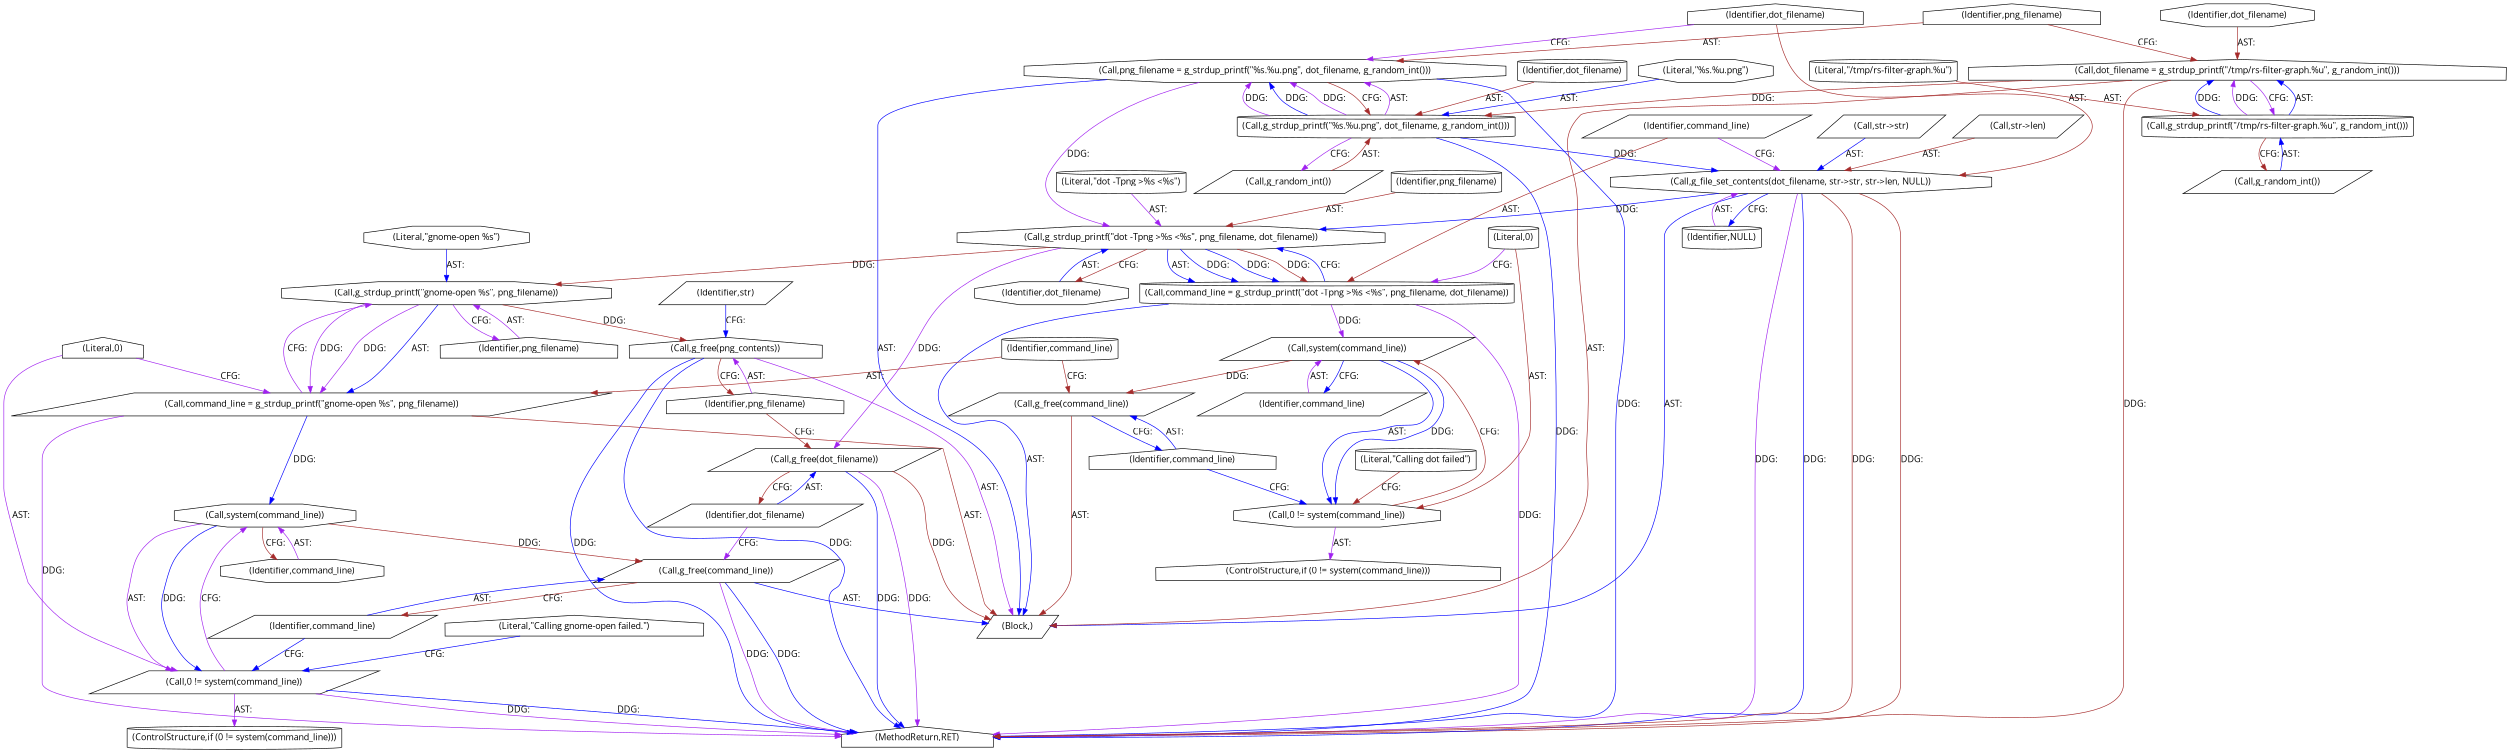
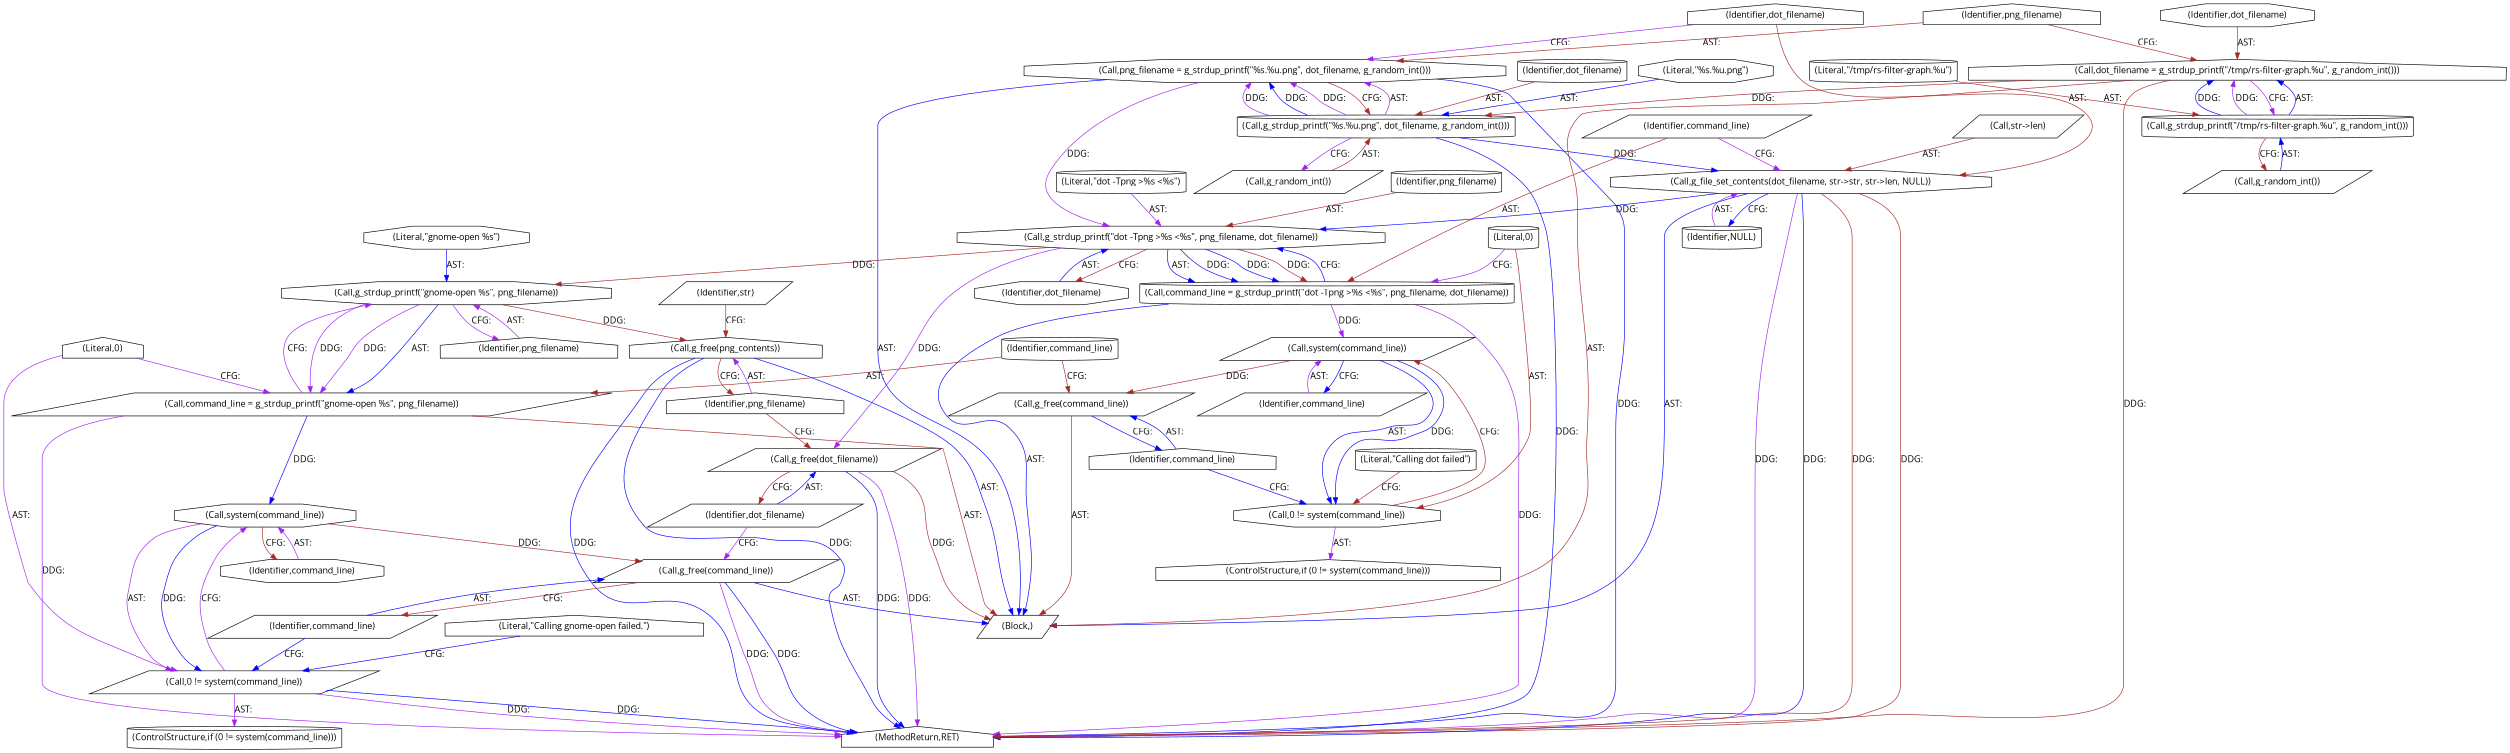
(1882, 126) -> none
(726, 318) -> (726, 318)
(935, 434) -> (935, 434)
